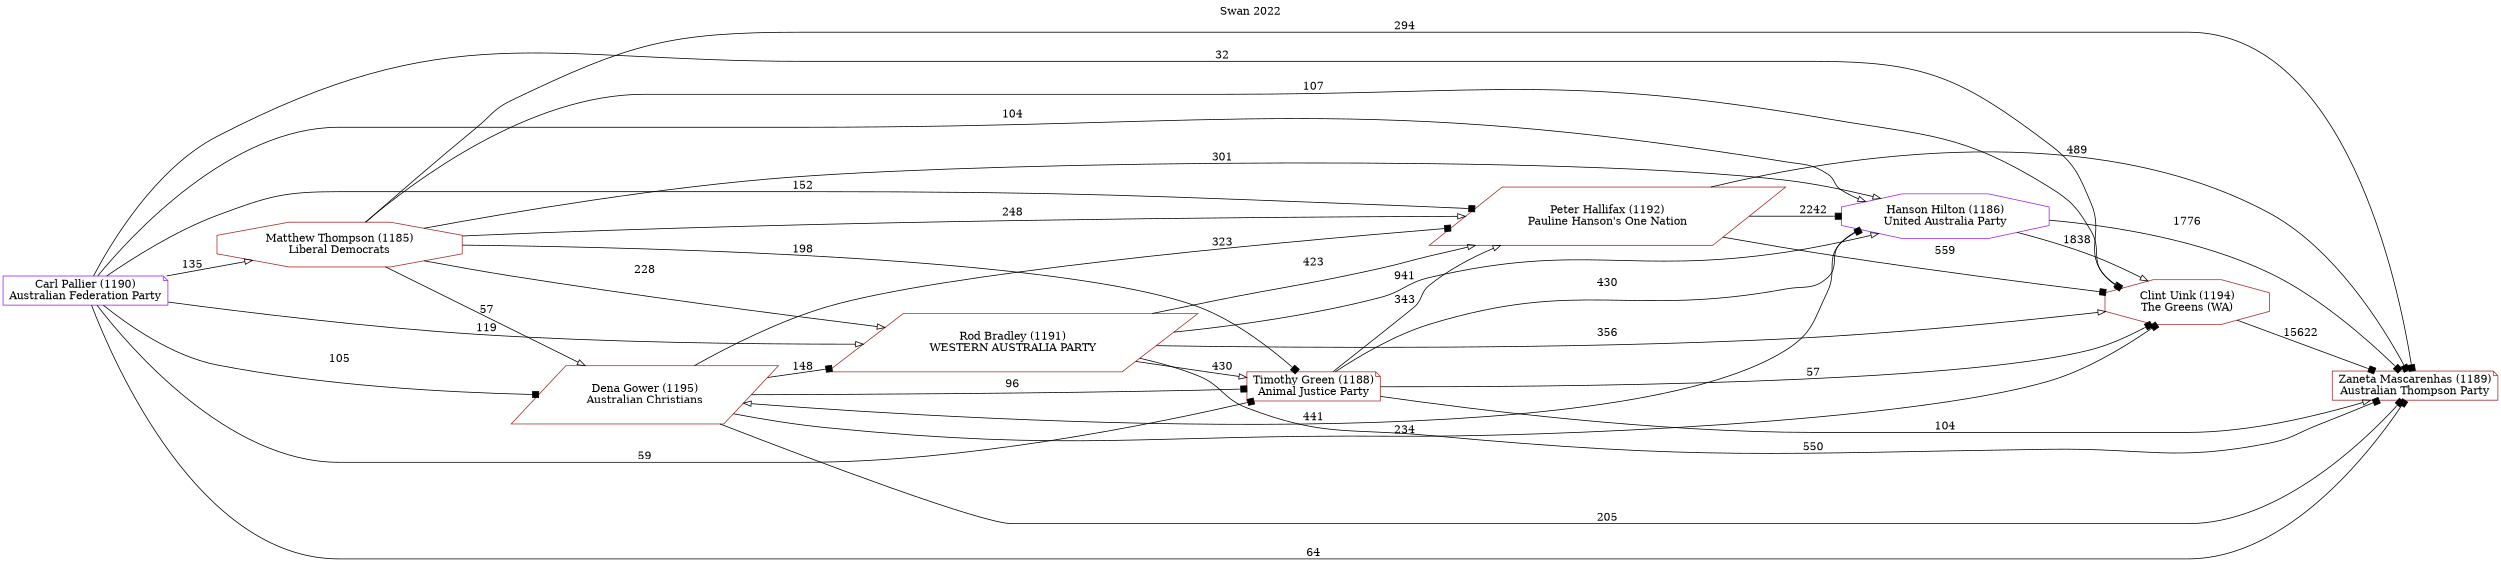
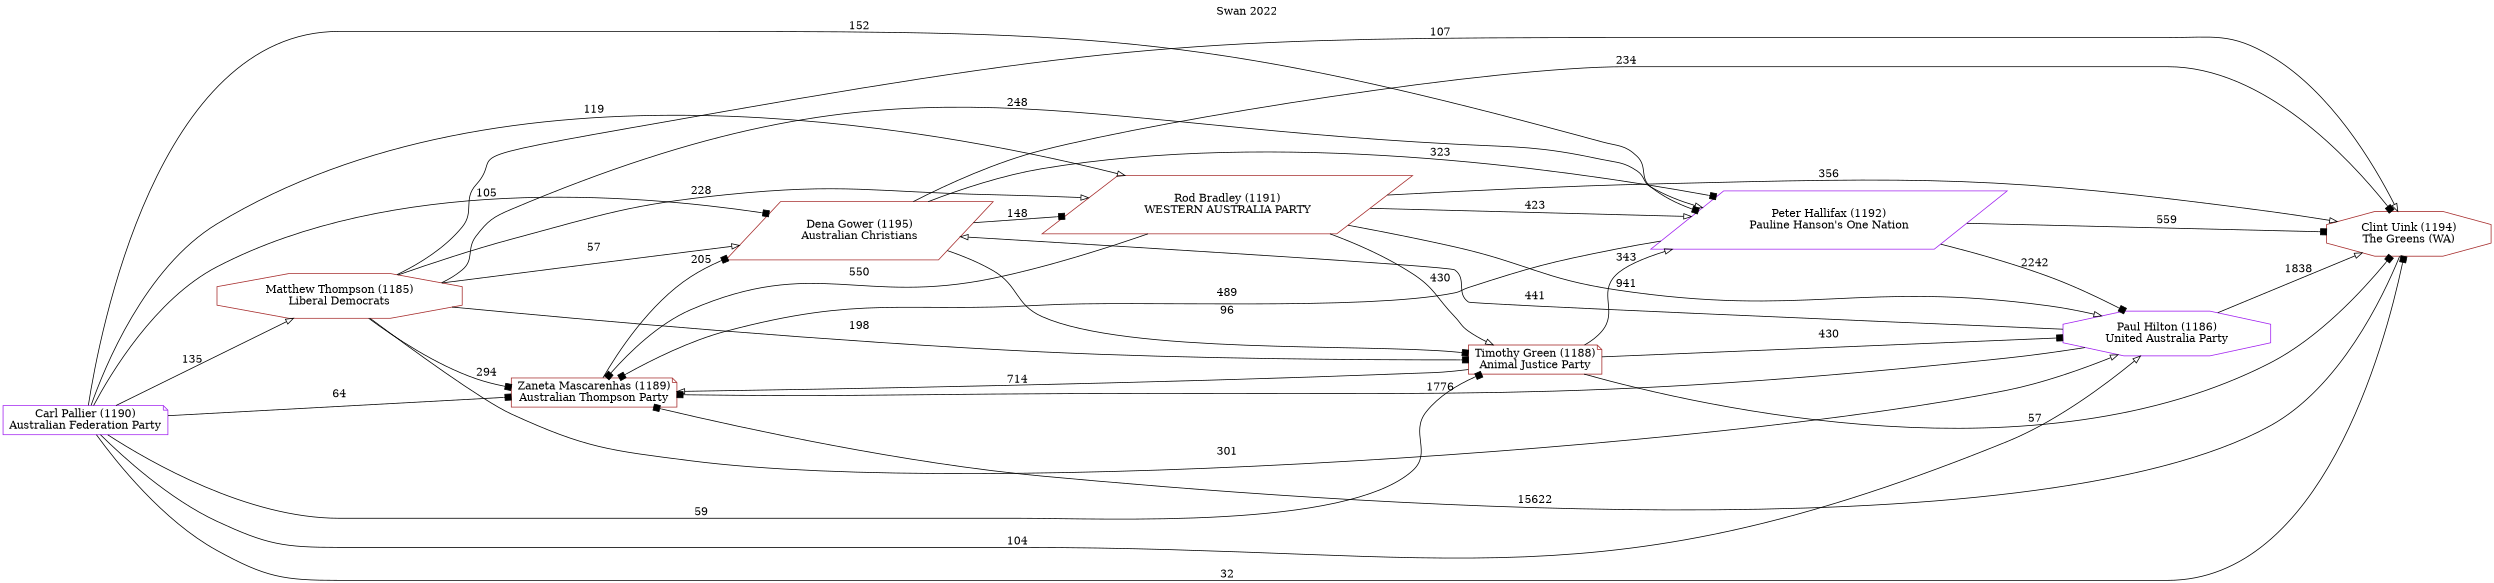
(1607, 216) -> (1829, 220)
(1945, 216) -> (2167, 334)
(1945, 427) -> (1018, 380)
(1568, 524) -> (652, 310)
